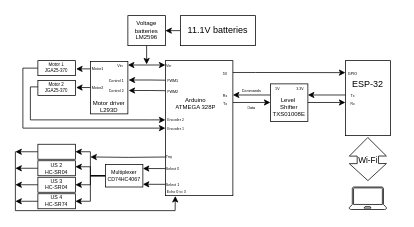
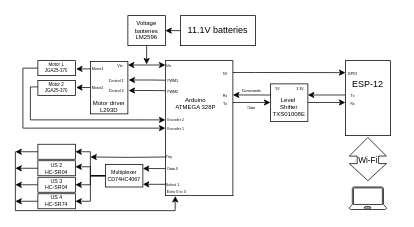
(368, 84) -> (368, 84)
(173, 168) -> (173, 168)
